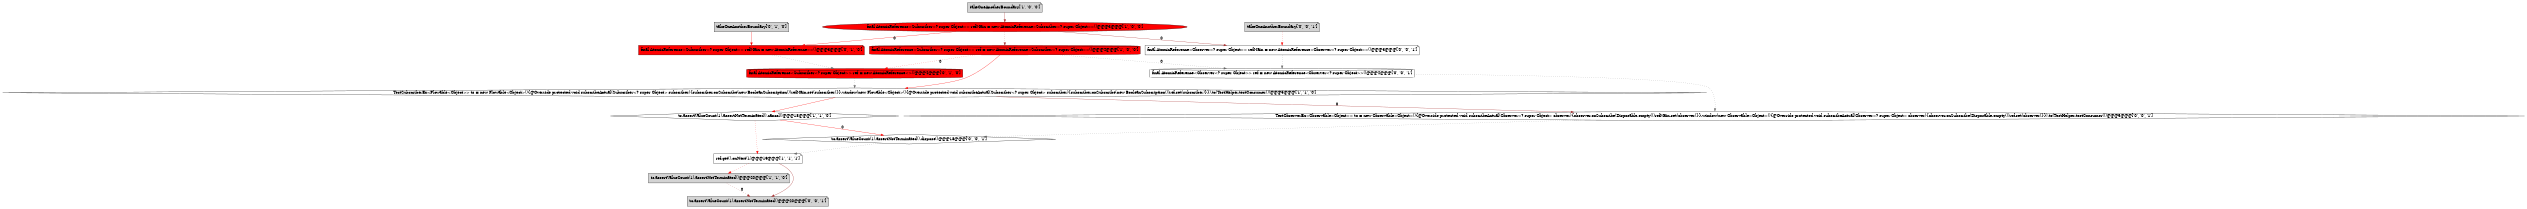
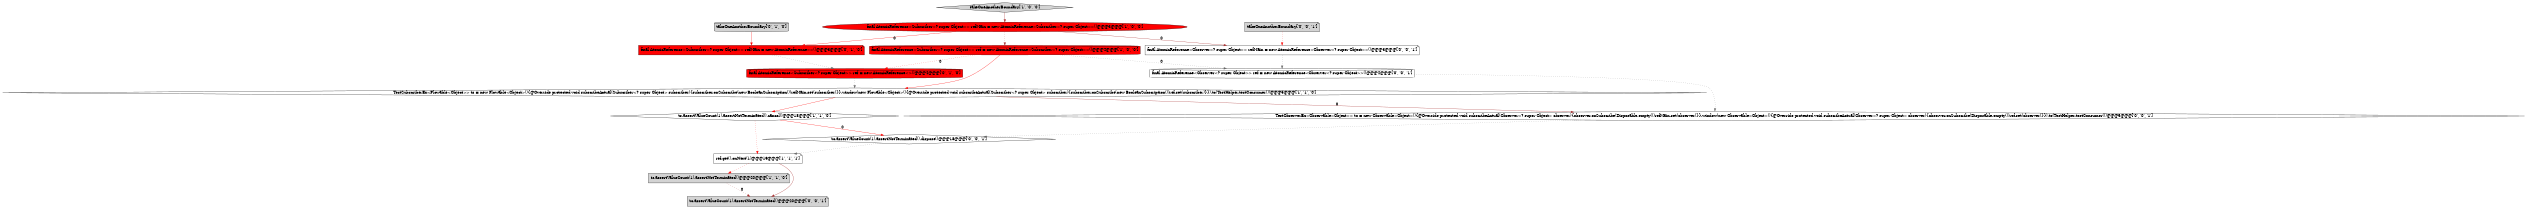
(1005, 7) -> (1005, 7)
(751, 27) -> (751, 27)
